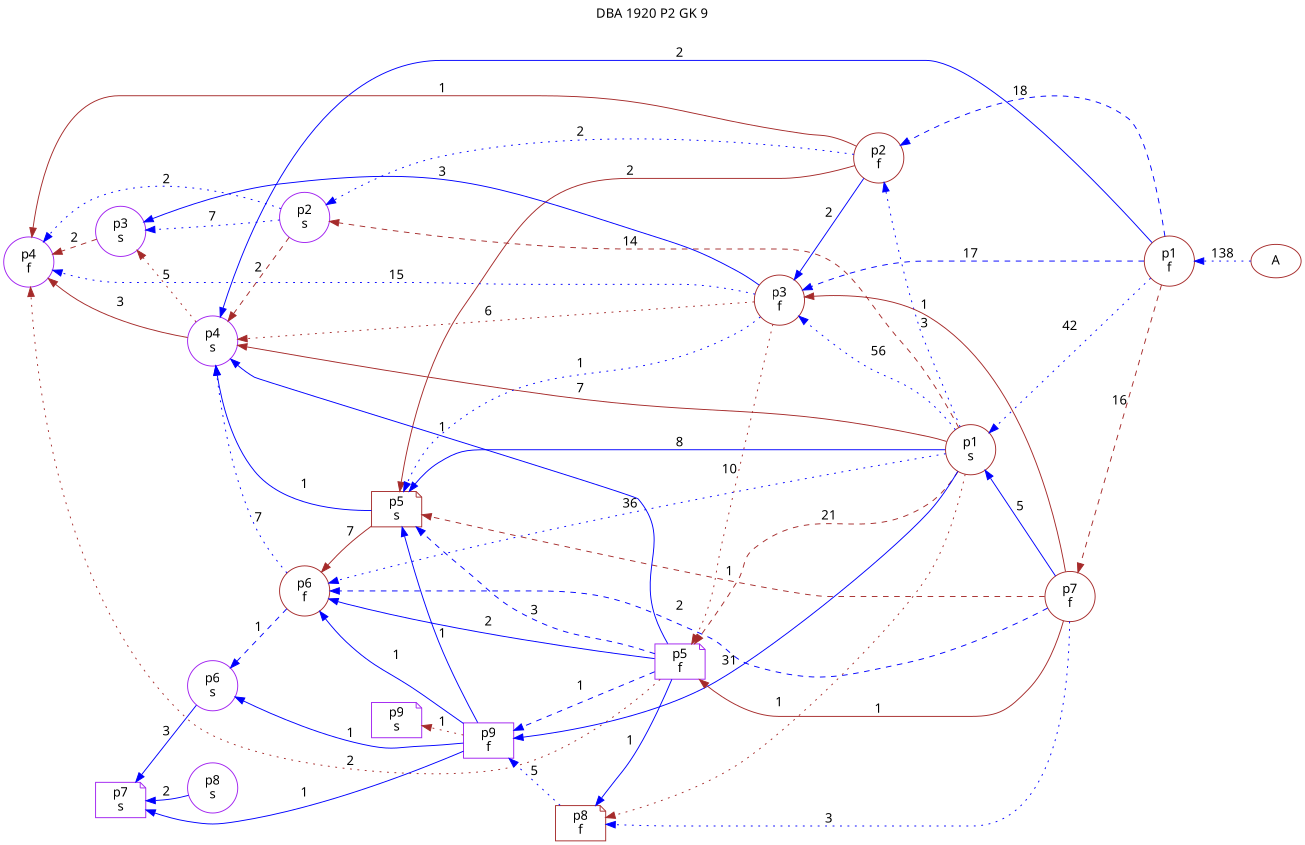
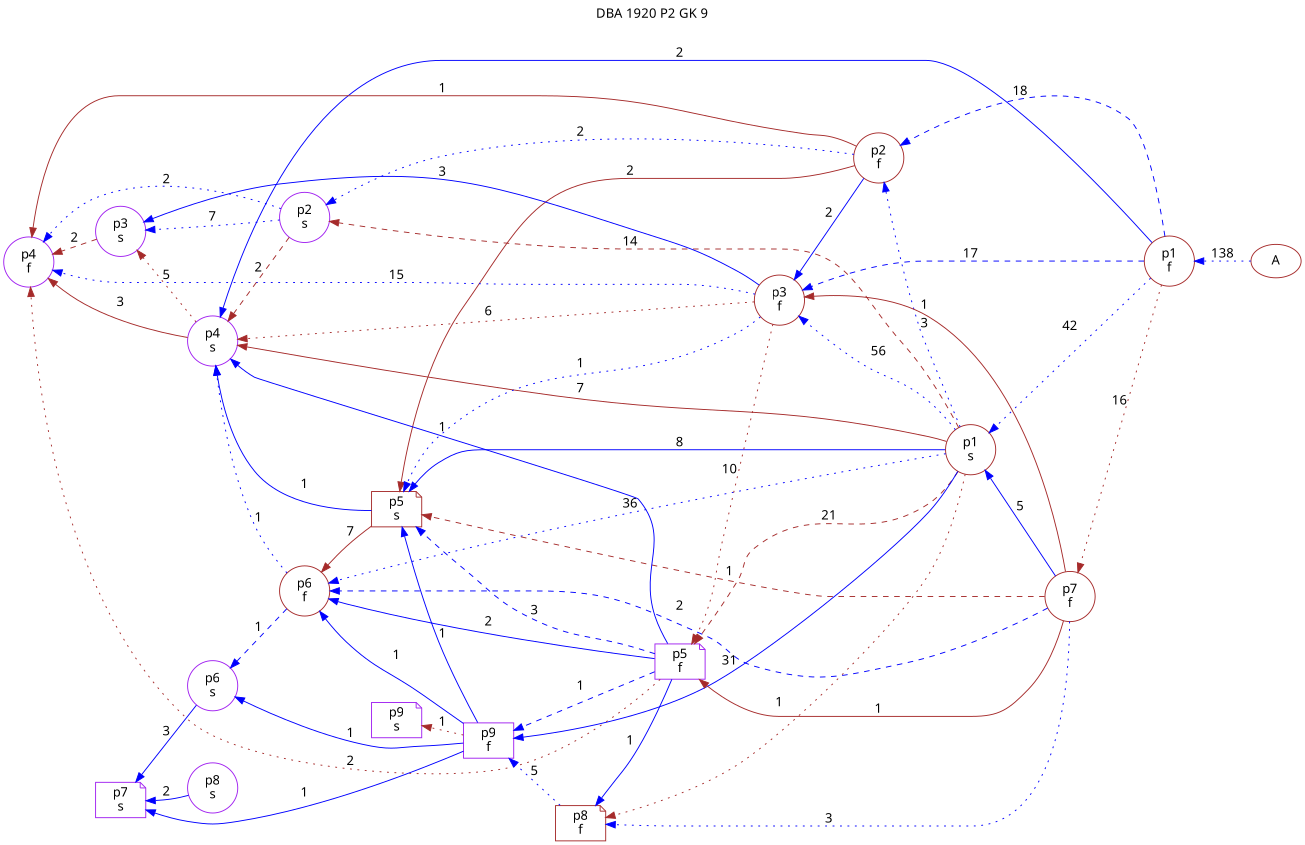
(1121, 424) -> (1121, 424)
(259, 518) -> (259, 518)
